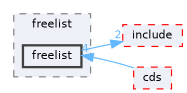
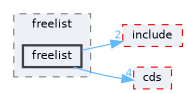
(114, 62) -> (98, 74)
